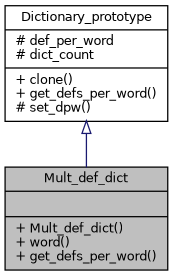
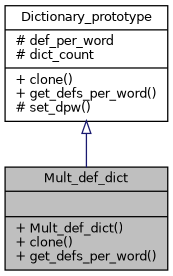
(43, 243) -> (44, 243)
